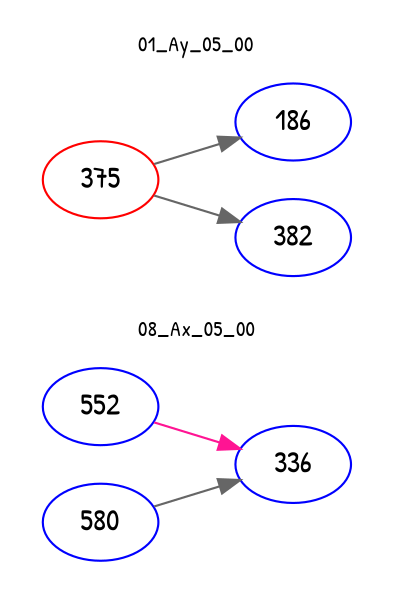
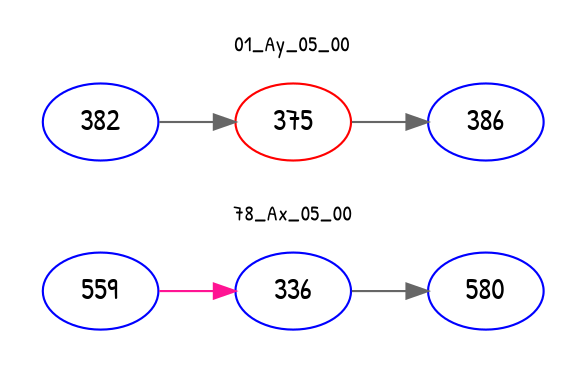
(293, 122) -> (486, 122)
(187, 206) -> (186, 122)
(197, 331) -> (293, 215)
(101, 407) -> (101, 291)
(187, 496) -> (379, 291)
